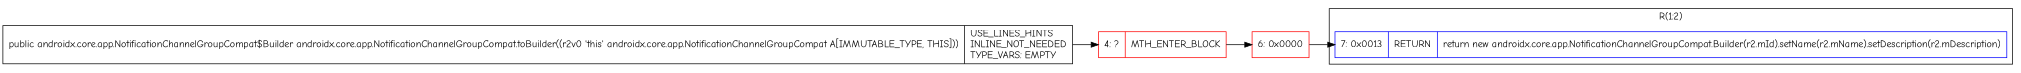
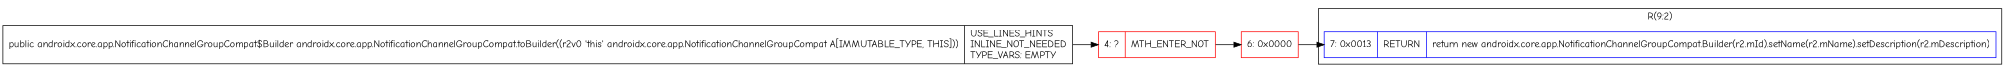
(1671, 17) -> (1660, 17)
(1176, 44) -> (1170, 44)
